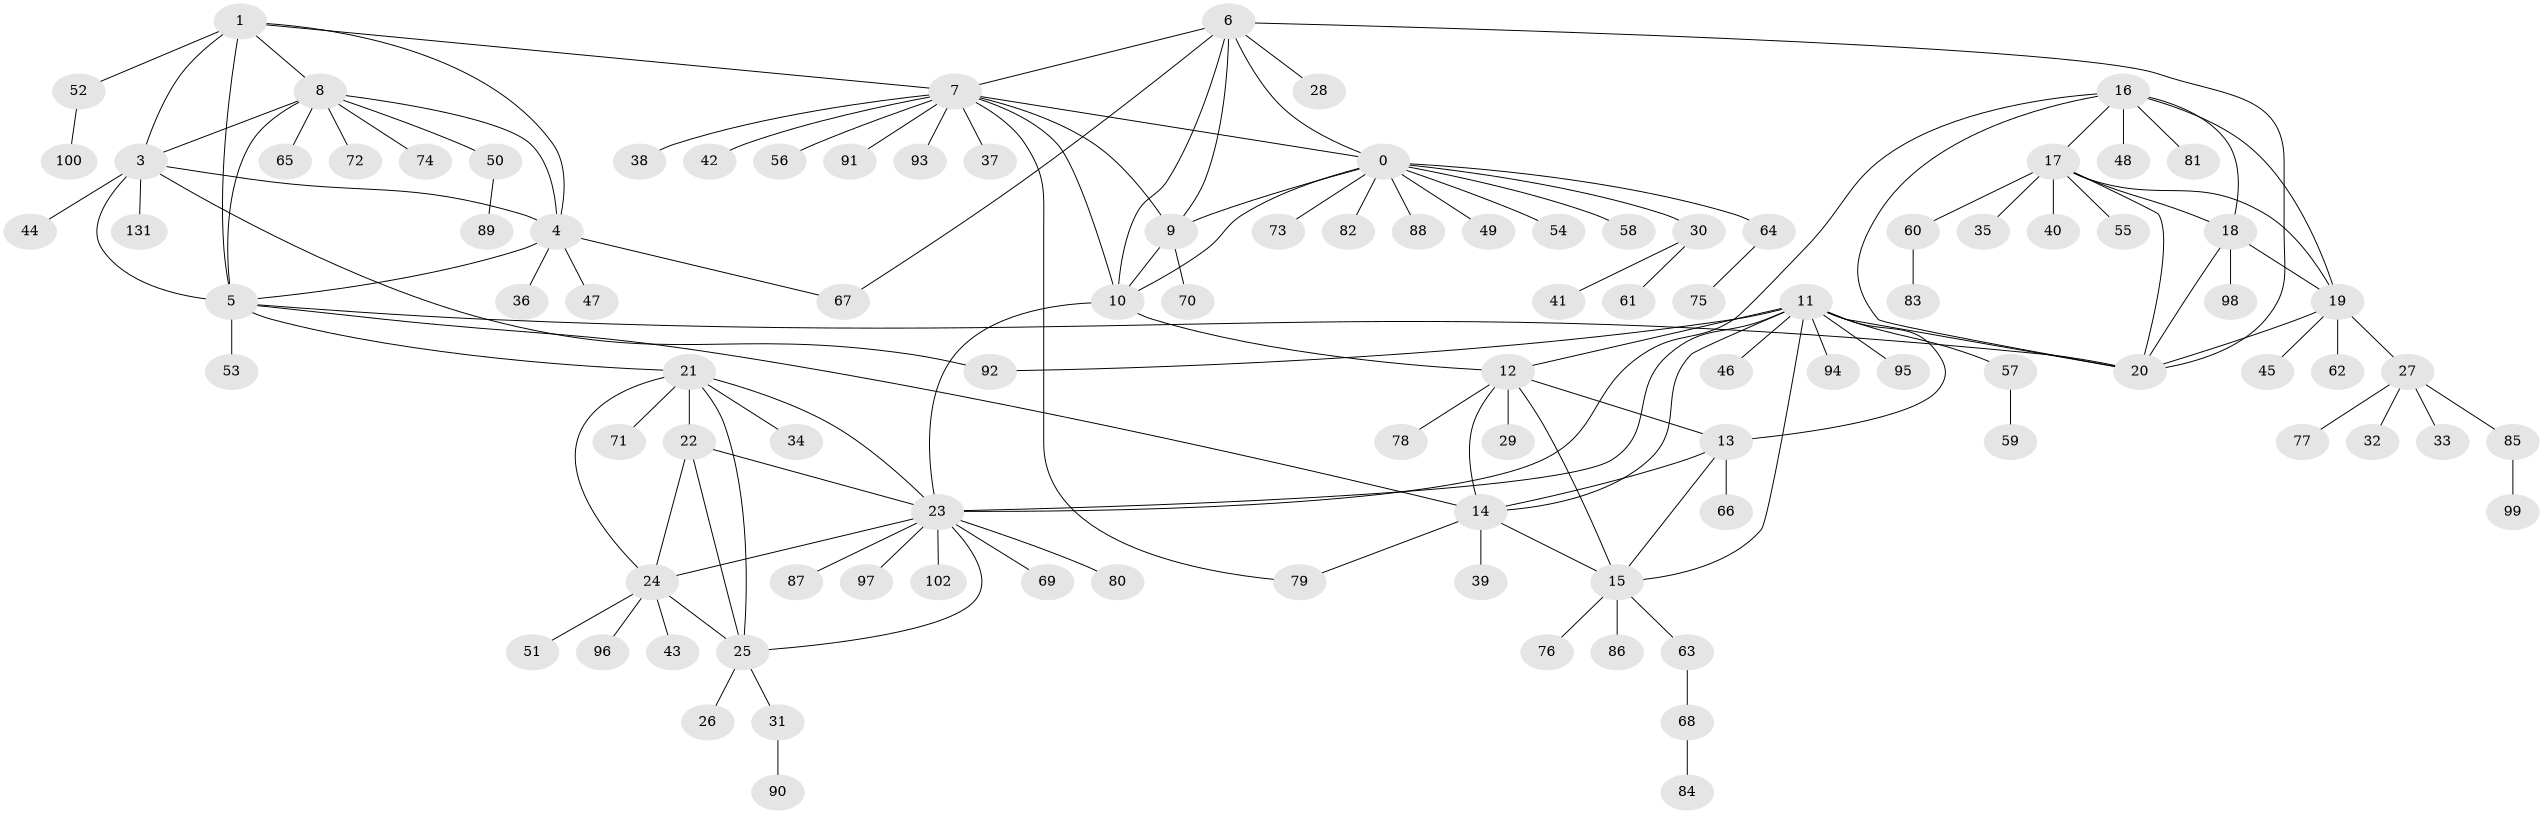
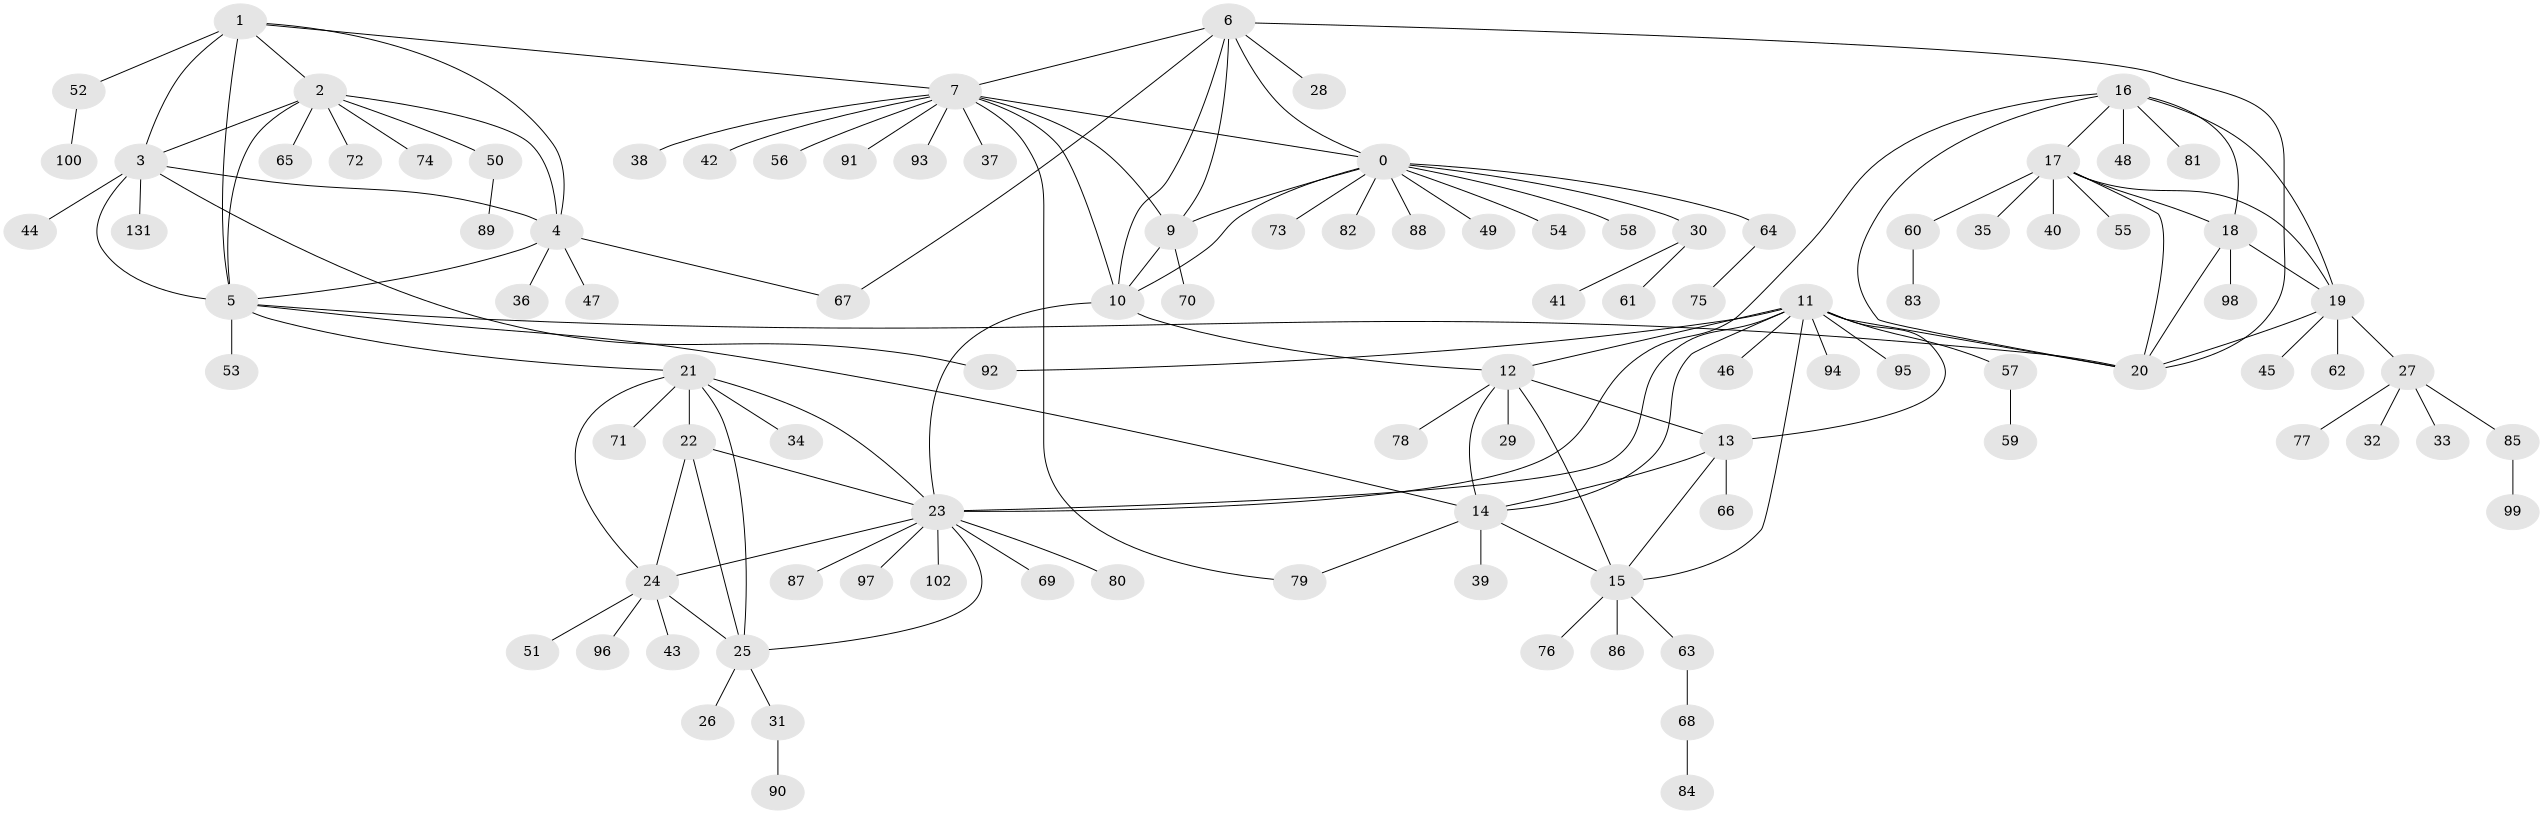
(320, 92) -> (320, 92)
